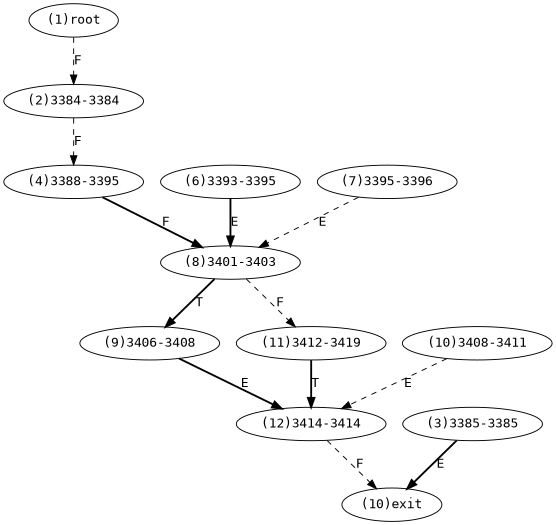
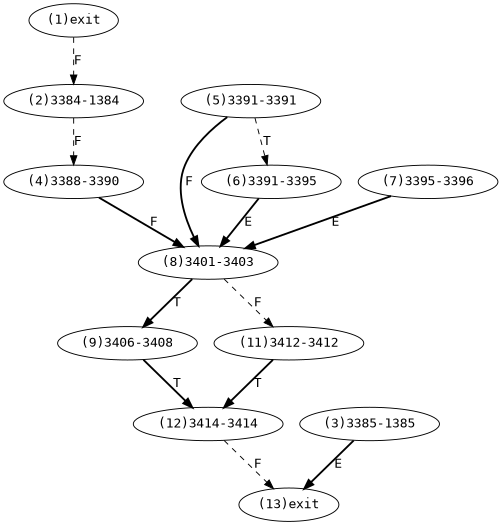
(74, 20) -> (74, 20)
(74, 101) -> (74, 101)
none -> (251, 101)
(74, 182) -> (74, 182)
(230, 182) -> (271, 182)
(313, 220) -> (323, 221)
(311, 343) -> (289, 343)
(477, 343) -> none
(245, 384) -> (177, 384)
(473, 424) -> (370, 424)
(392, 505) -> (289, 505)
